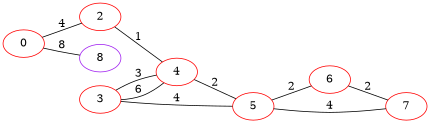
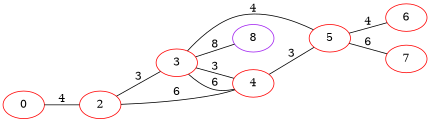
(139, 37) -> (177, 92)
(62, 52) -> (215, 50)
(215, 83) -> (292, 54)
none -> (139, 84)
(292, 87) -> (368, 22)
(368, 93) -> none
(330, 106) -> (368, 42)
